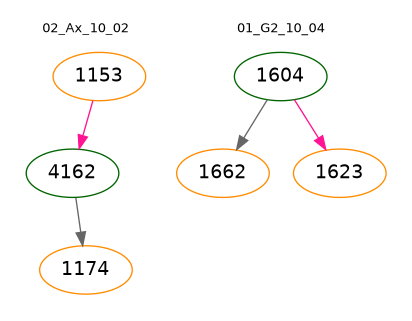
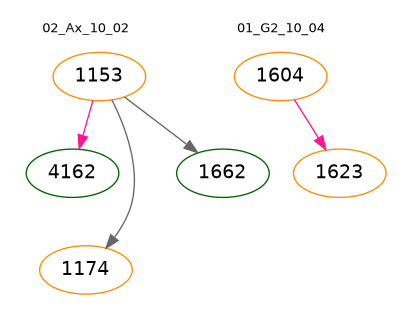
(281, 77) -> (281, 77)
(256, 119) -> (148, 115)
(223, 173) -> (223, 173)
(78, 215) -> (134, 169)
